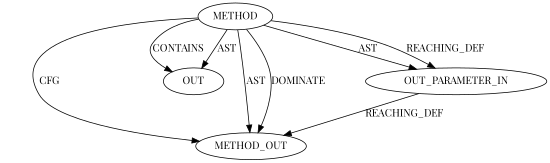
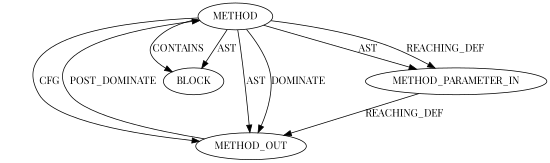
(194, 81) -> (194, 81)
(456, 81) -> (456, 81)
none -> (65, 84)
